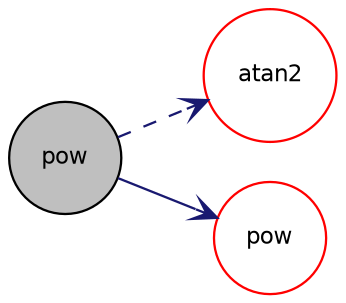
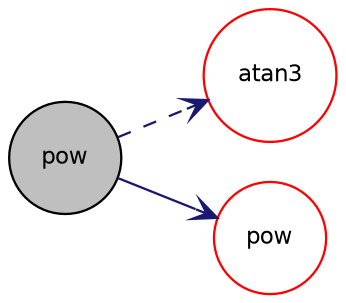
(270, 76) -> (270, 76)
